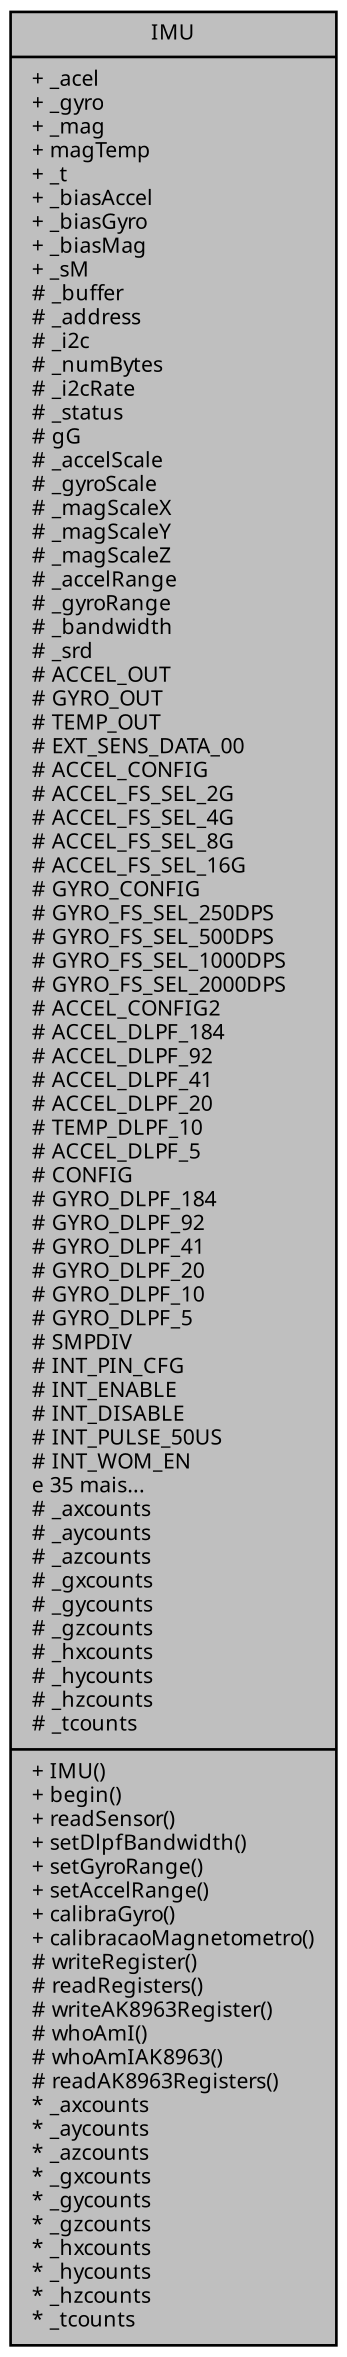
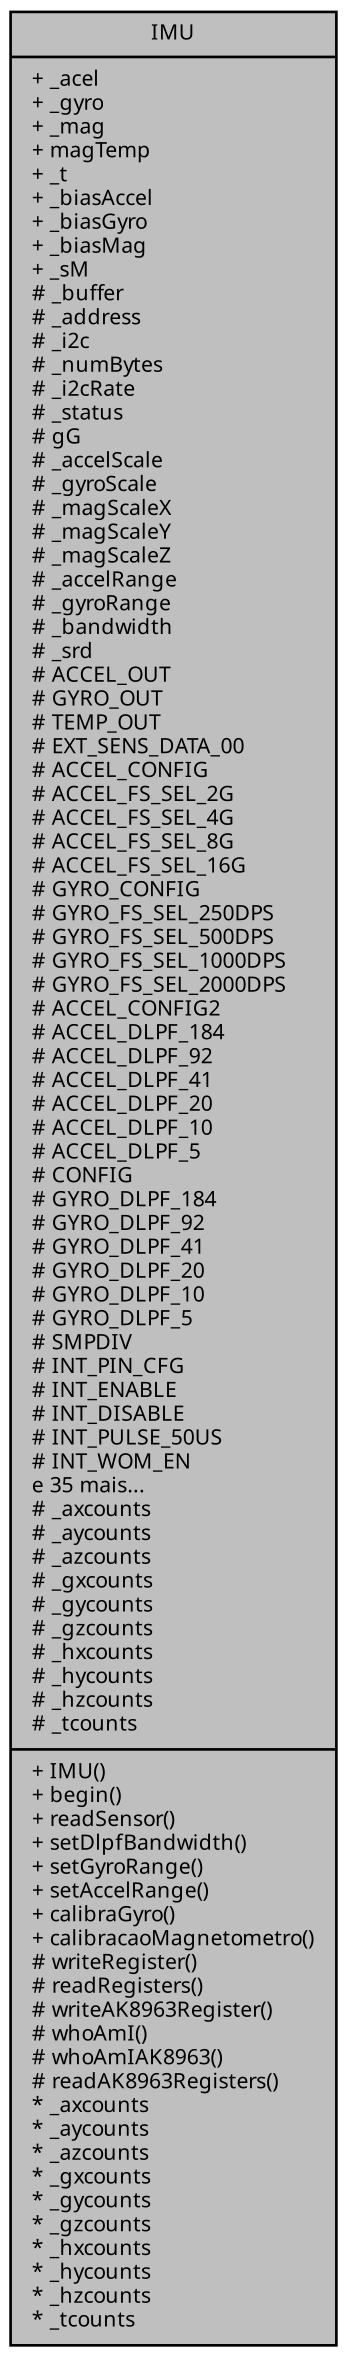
(118, 1128) -> (123, 1128)
